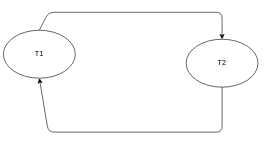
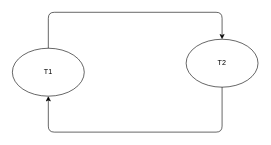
(39, 54) -> (48, 72)
